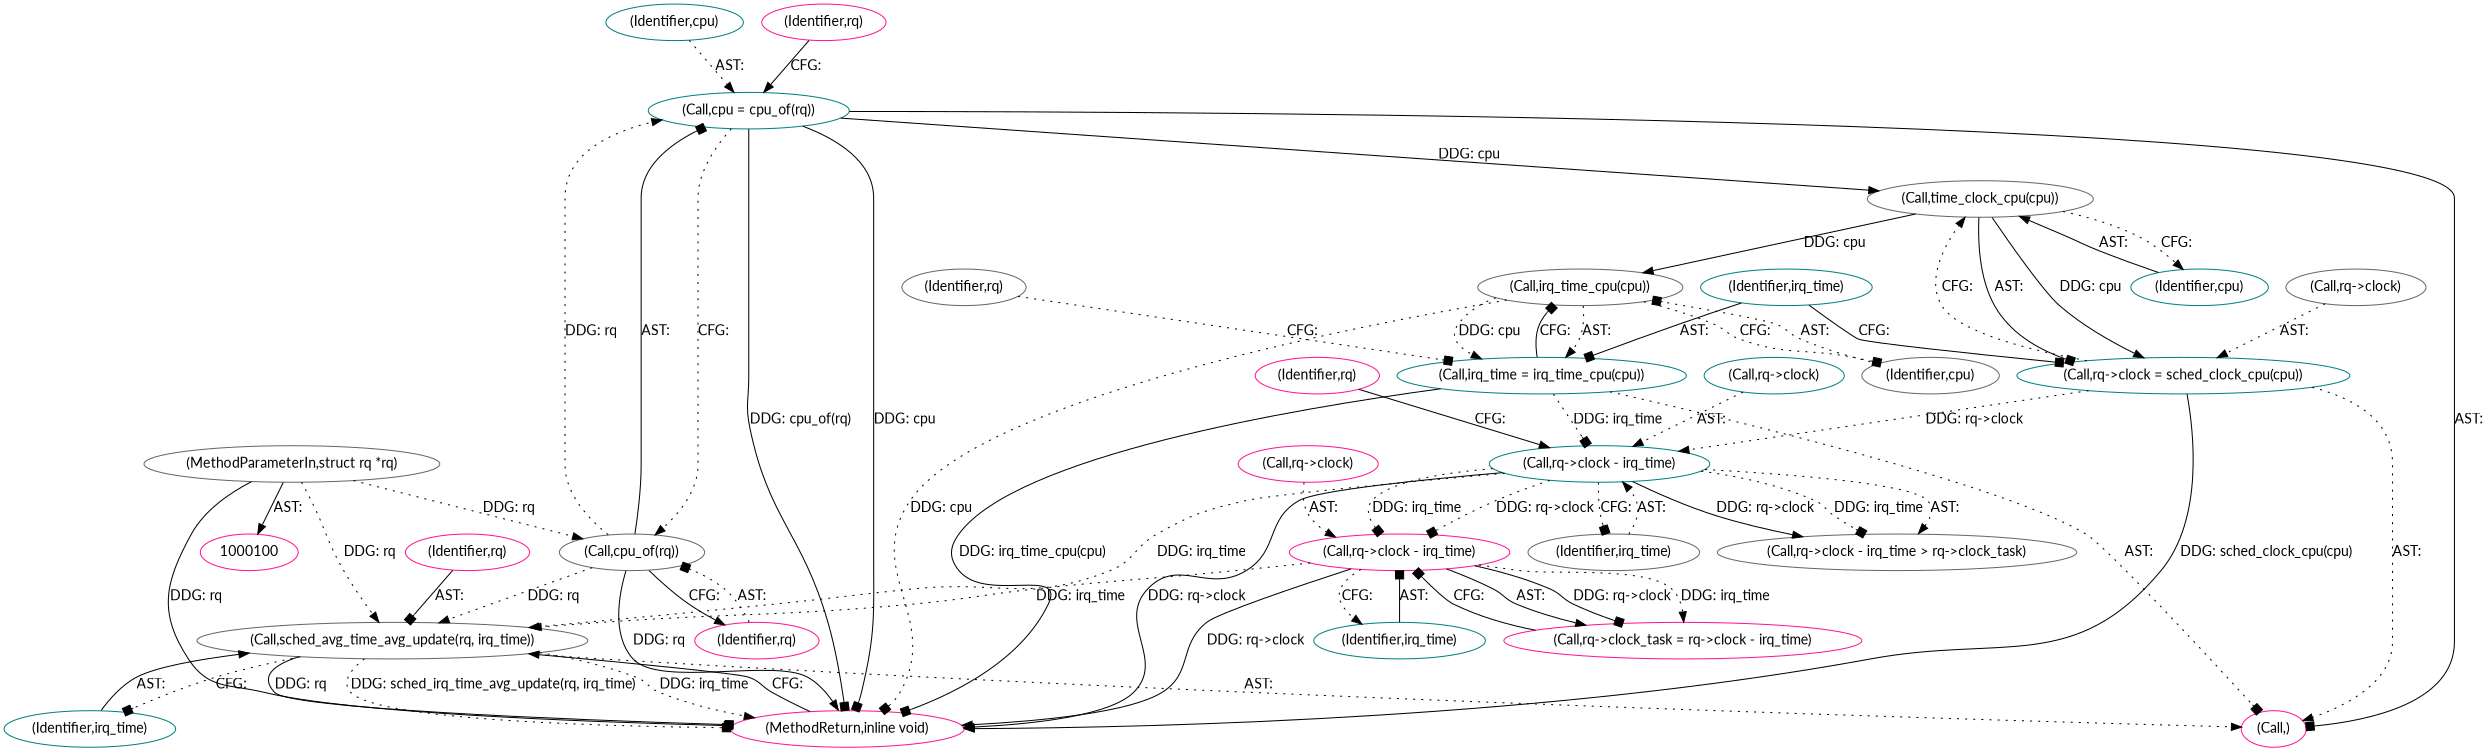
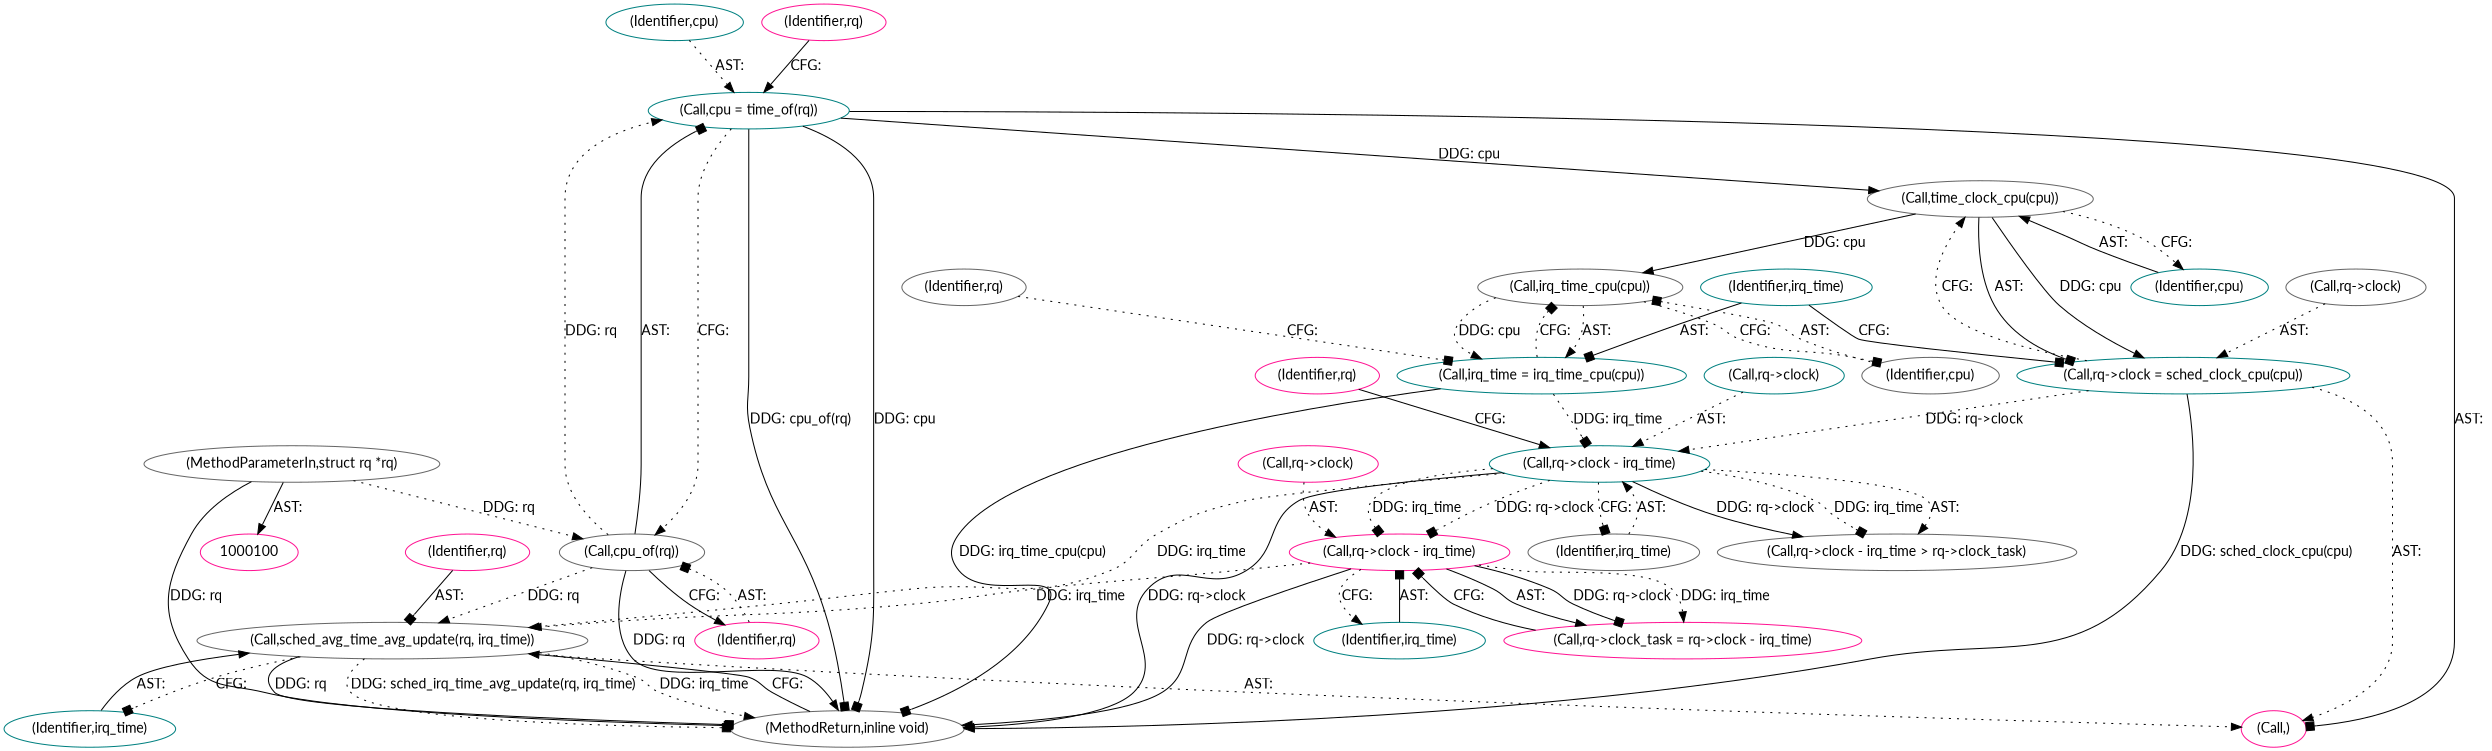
(749, 111) -> (749, 111)
(1537, 334) -> (1537, 334)
(1092, 398) -> none
(1966, 486) -> none
(333, 550) -> none
(847, 729) -> (847, 729)
